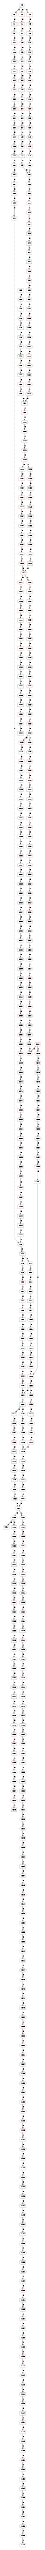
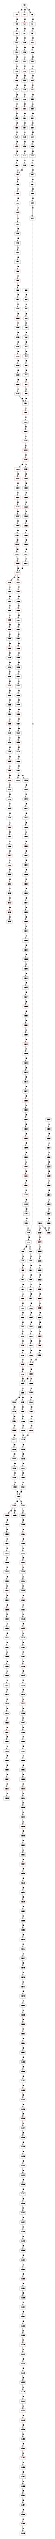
(26, 737) -> (18, 737)
(21, 784) -> (22, 775)
(29, 931) -> none
